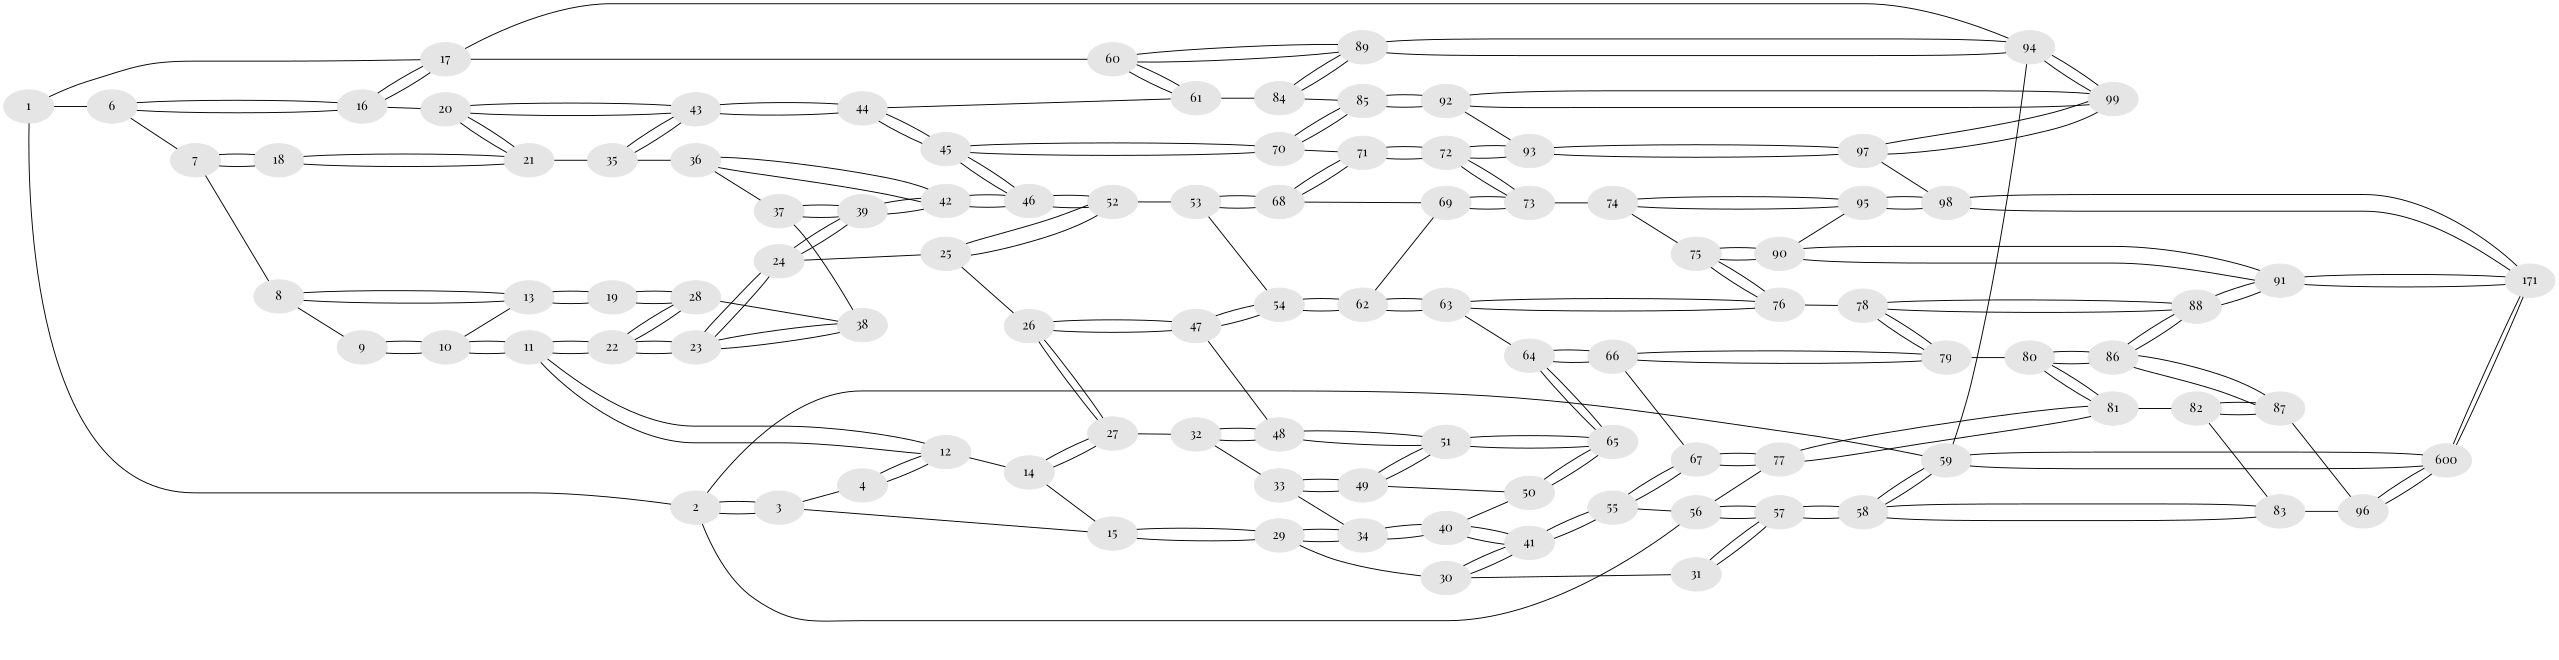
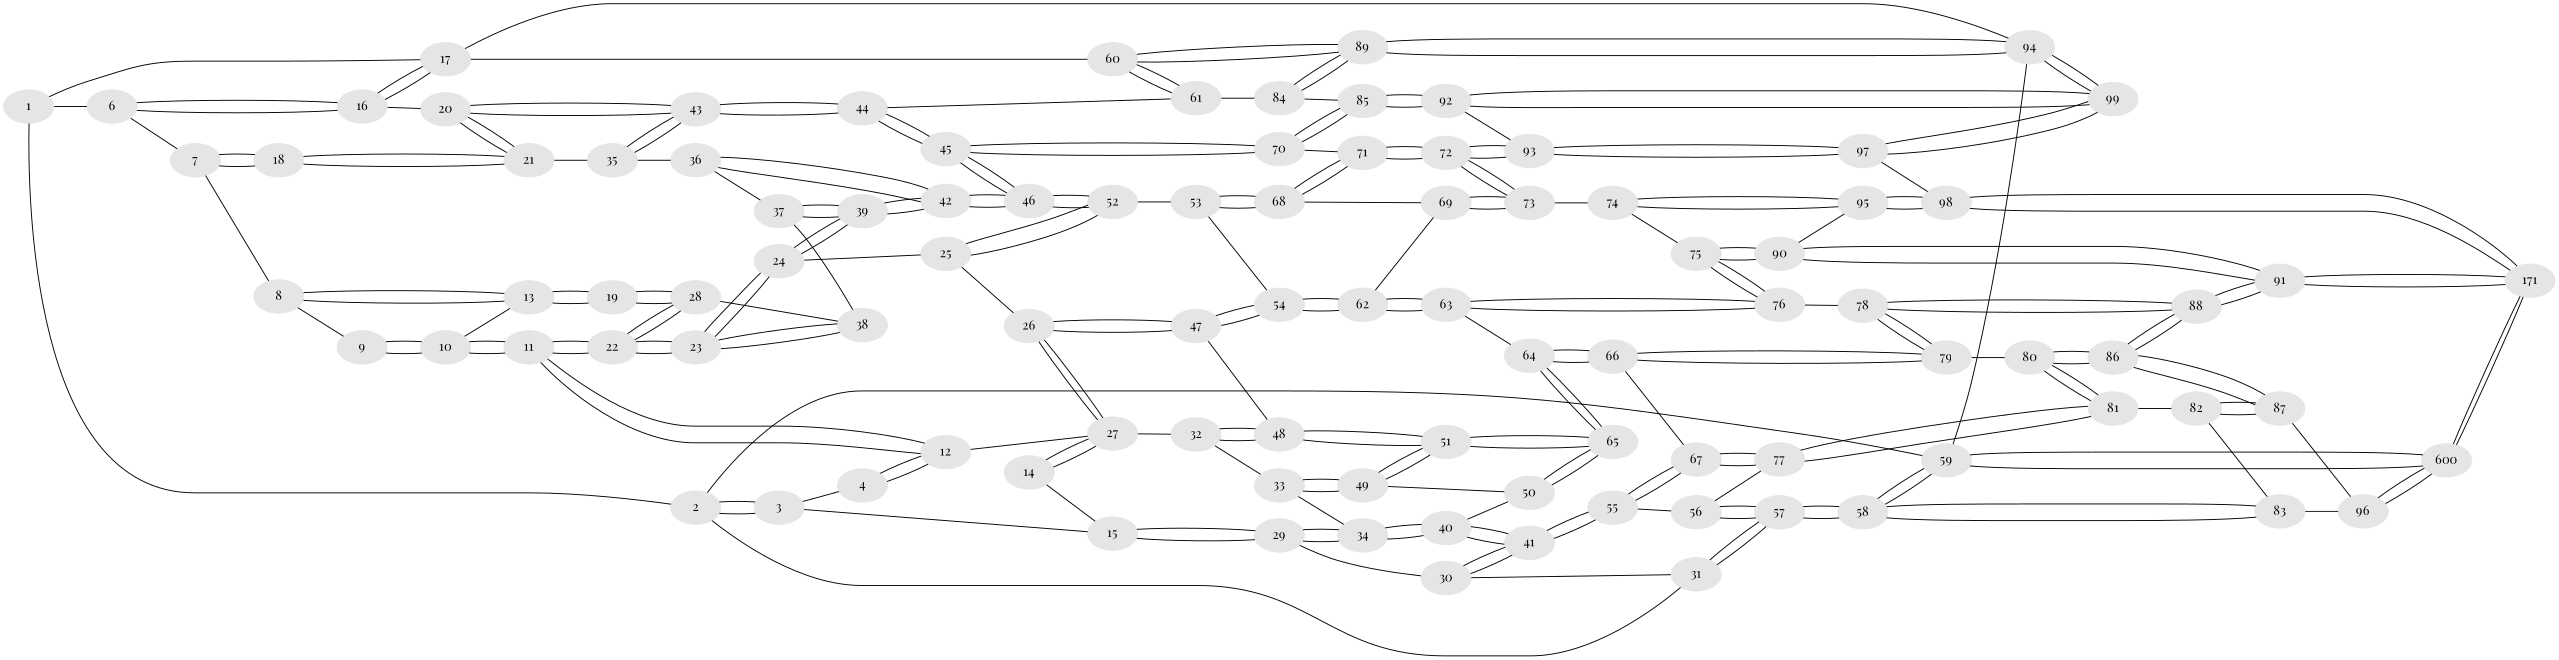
(987, 462) -> (1029, 443)
(1180, 621) -> (1203, 586)
